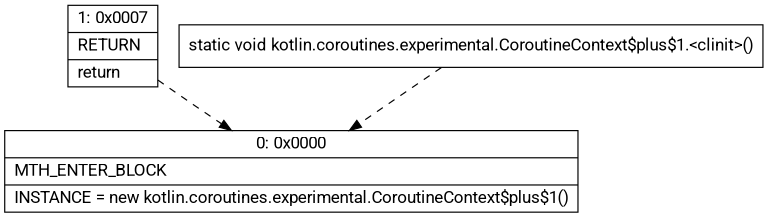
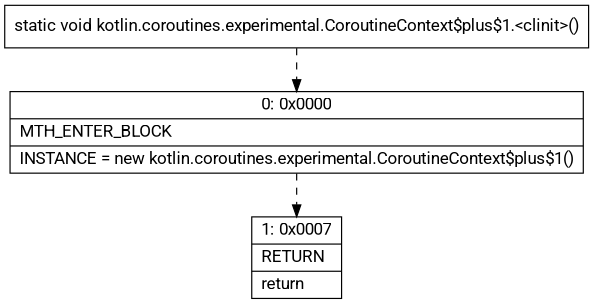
(190, 102) -> (297, 189)
